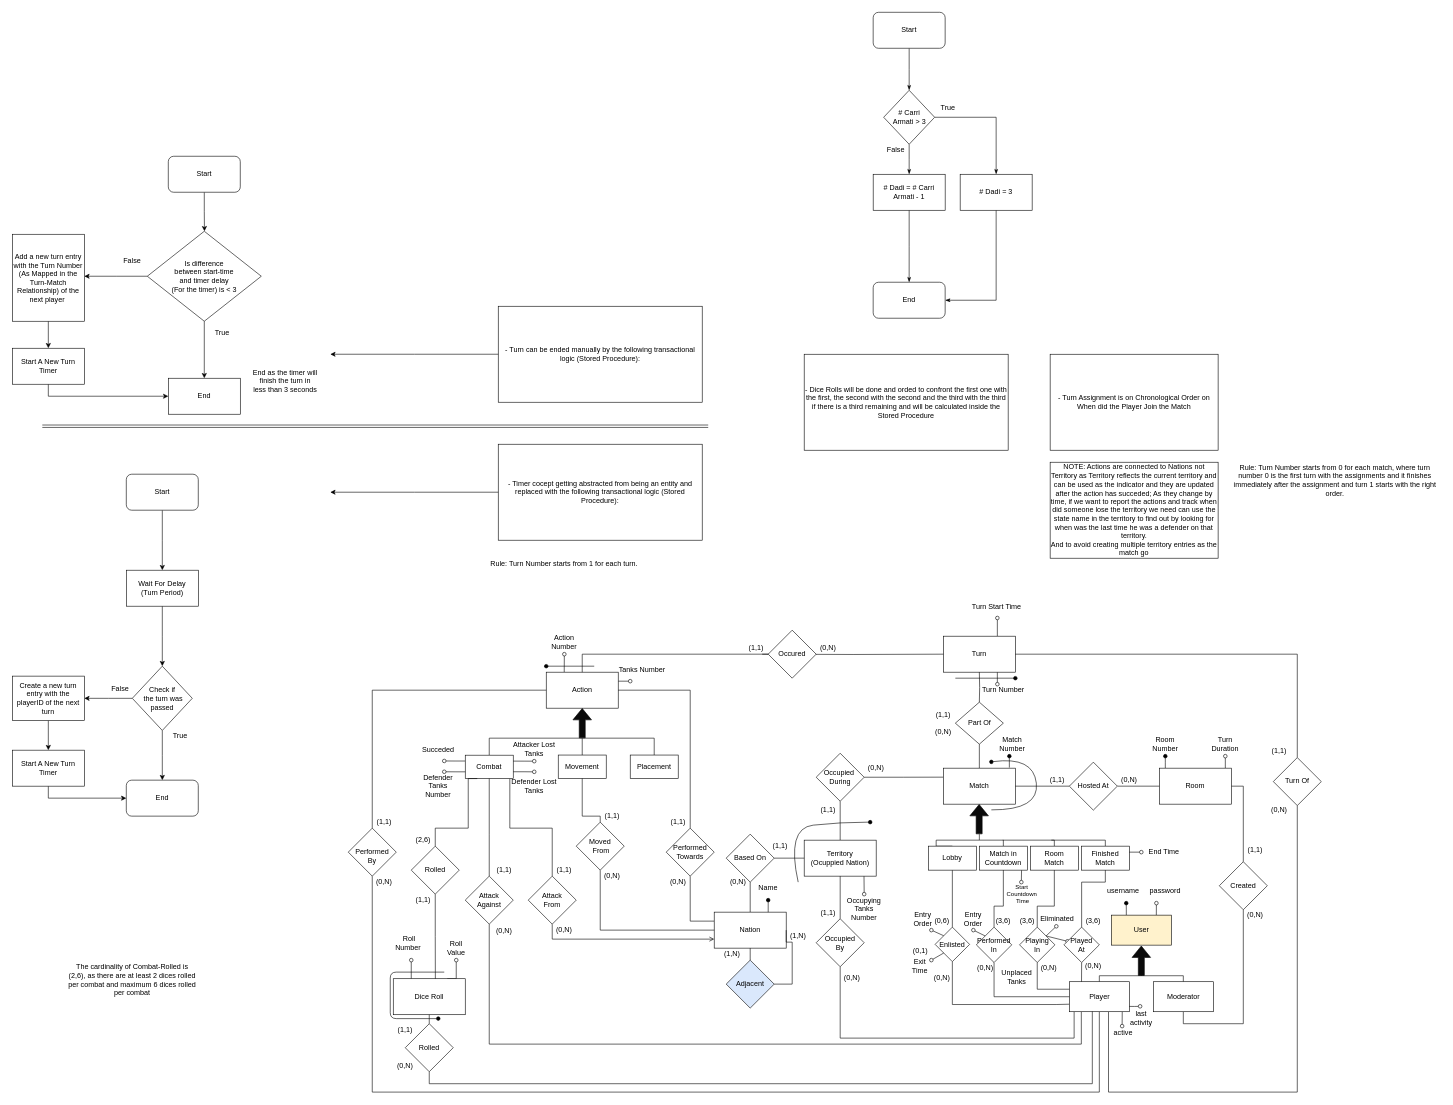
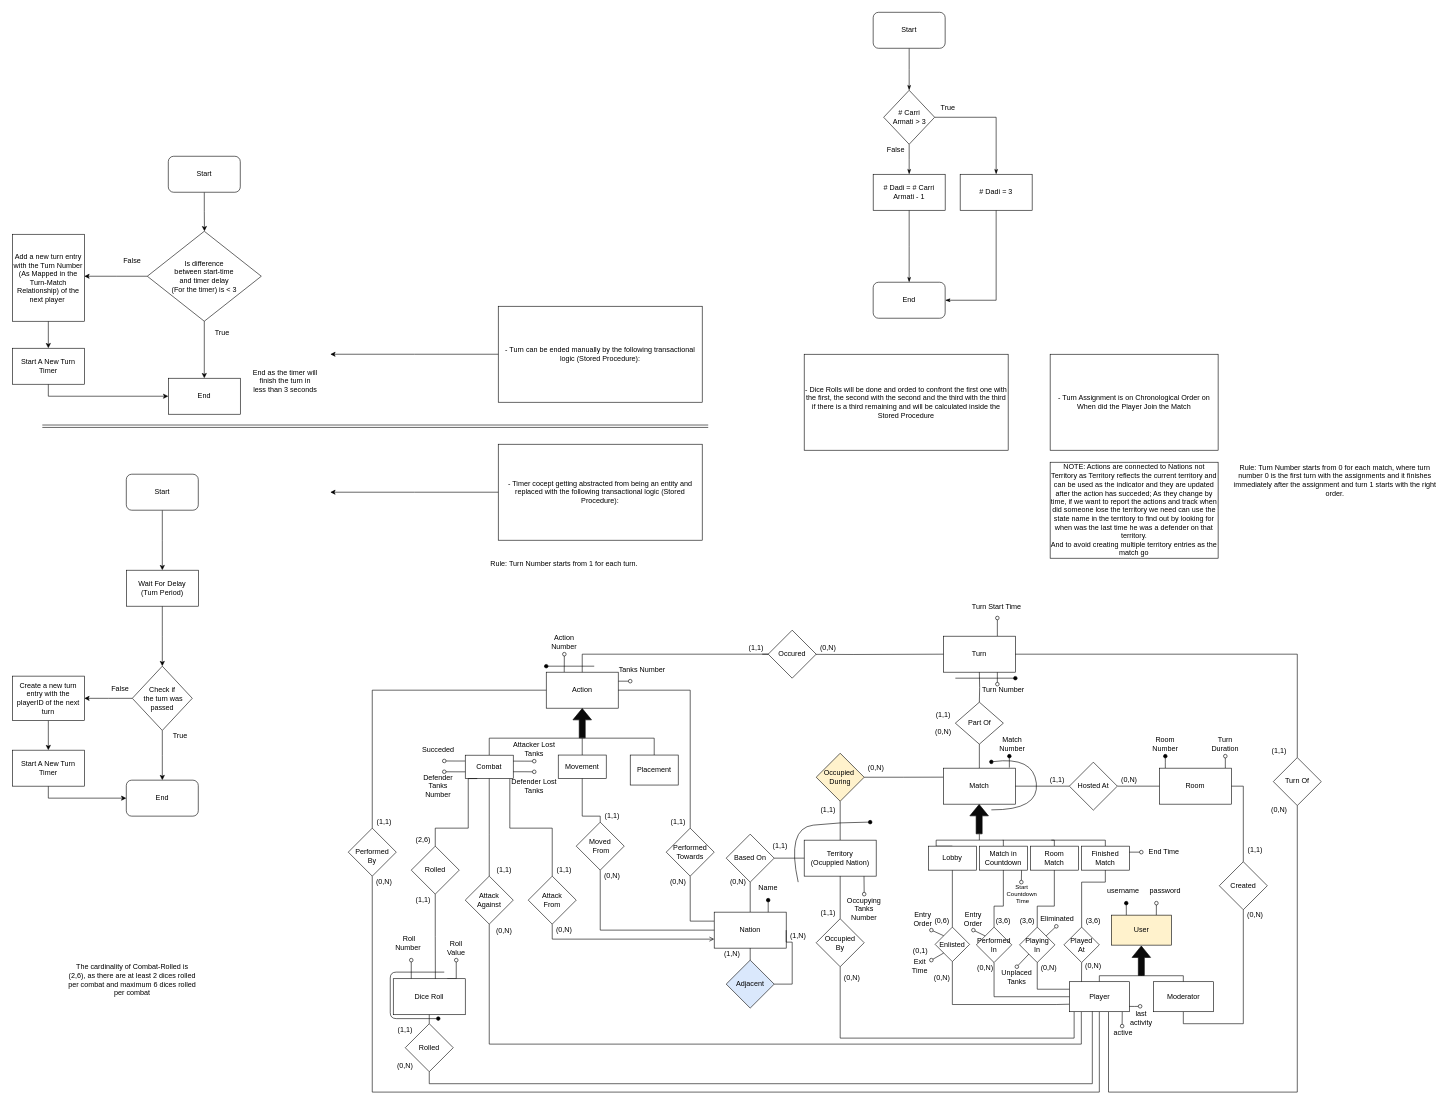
(654, 767) -> (654, 770)
(840, 777) -> (840, 777)
(1057, 939) -> (1025, 959)
